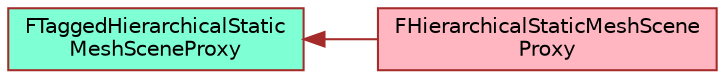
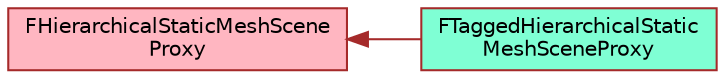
(351, 39) -> (395, 39)
